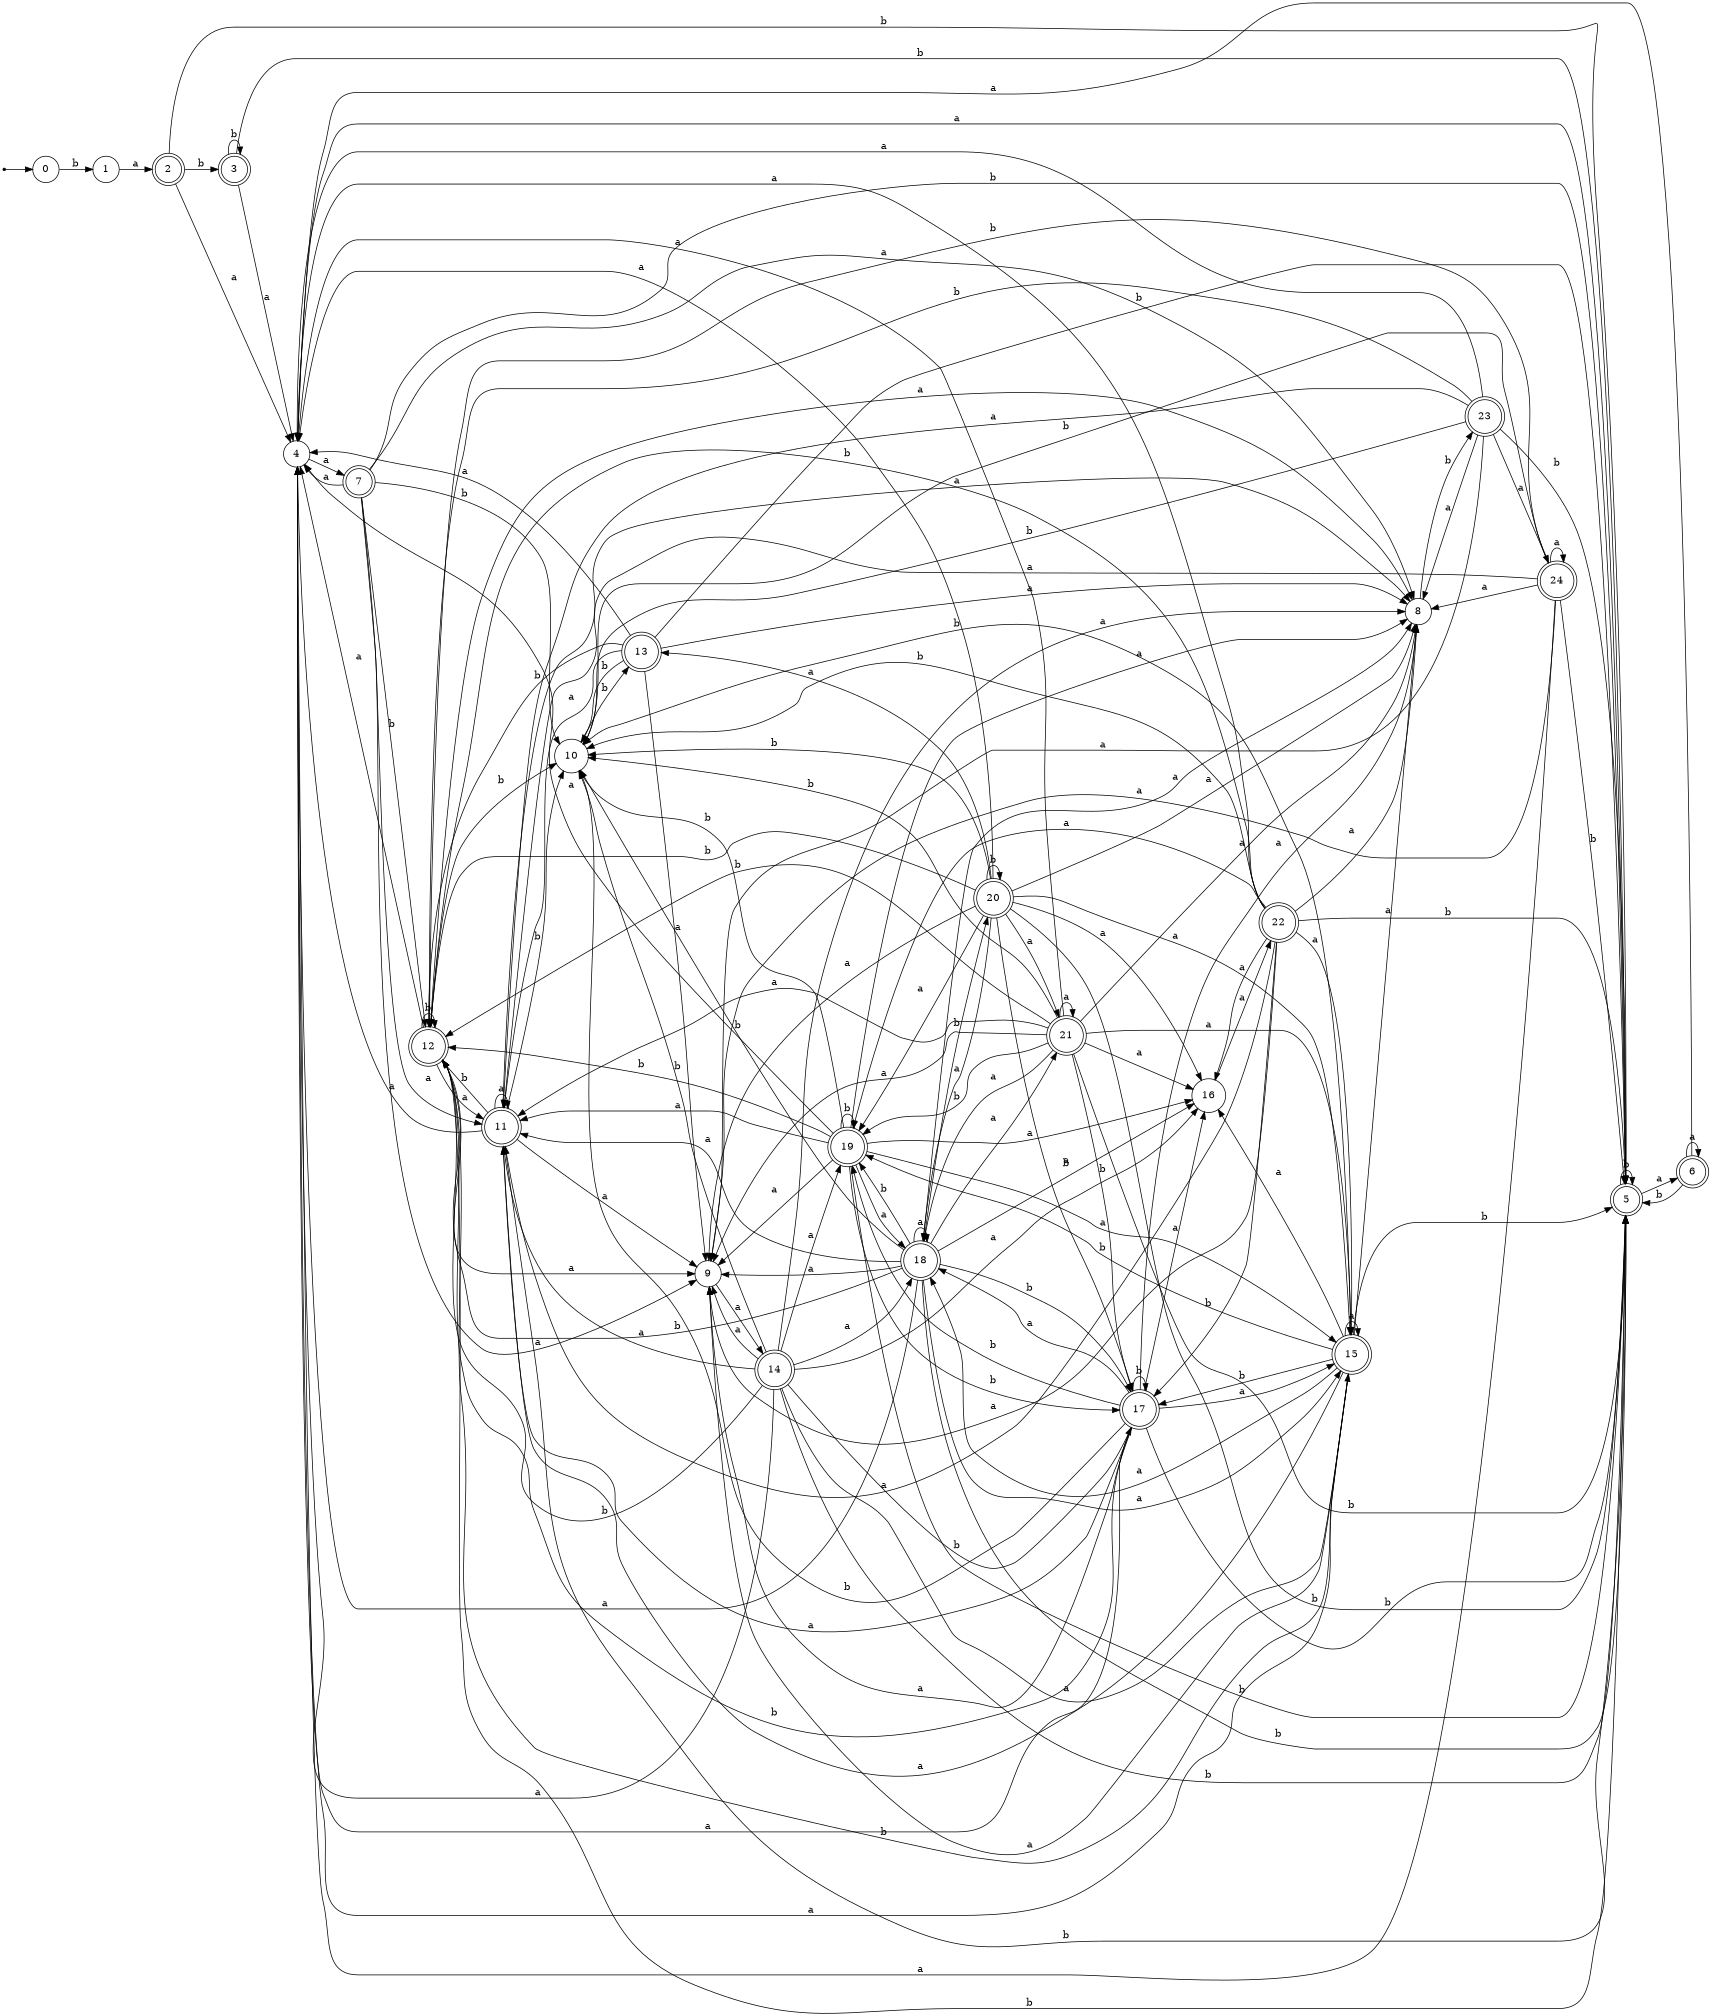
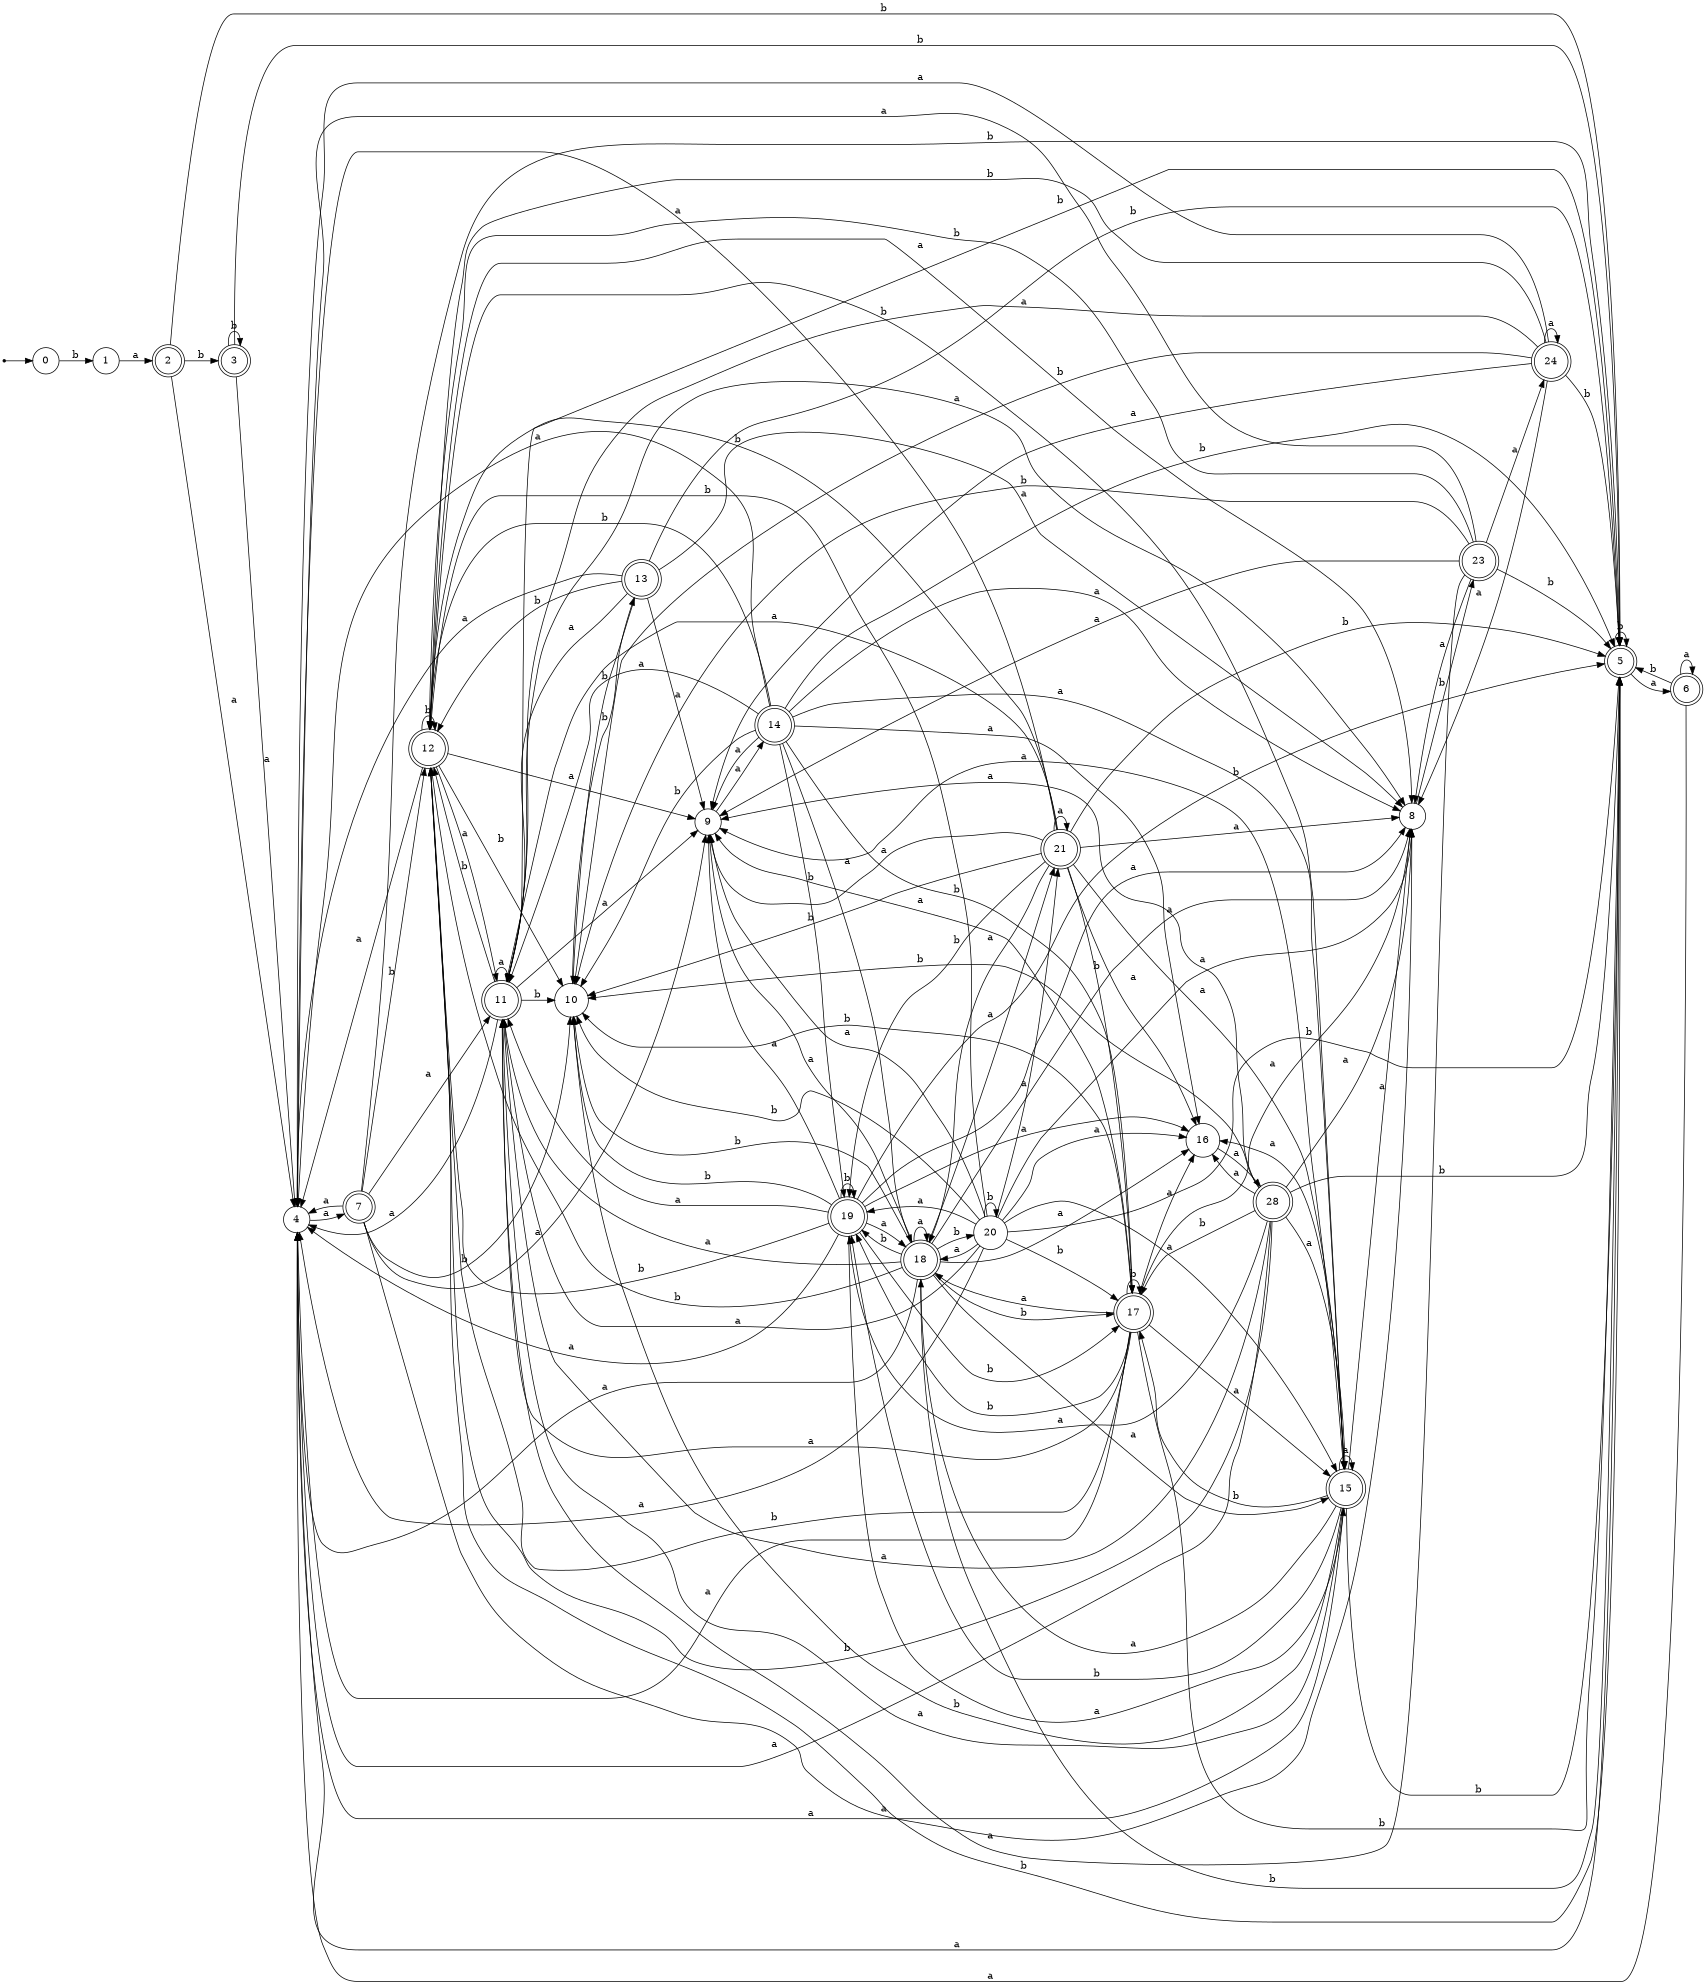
(878, 706) -> (642, 1327)
(994, 898) -> (991, 1233)
(1279, 923) -> (1273, 1202)
(811, 1235) -> (811, 877)
